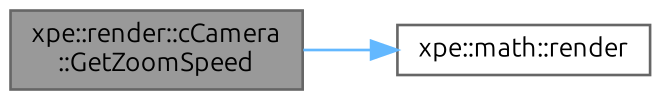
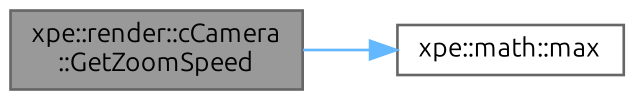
(524, 50) -> (511, 50)
